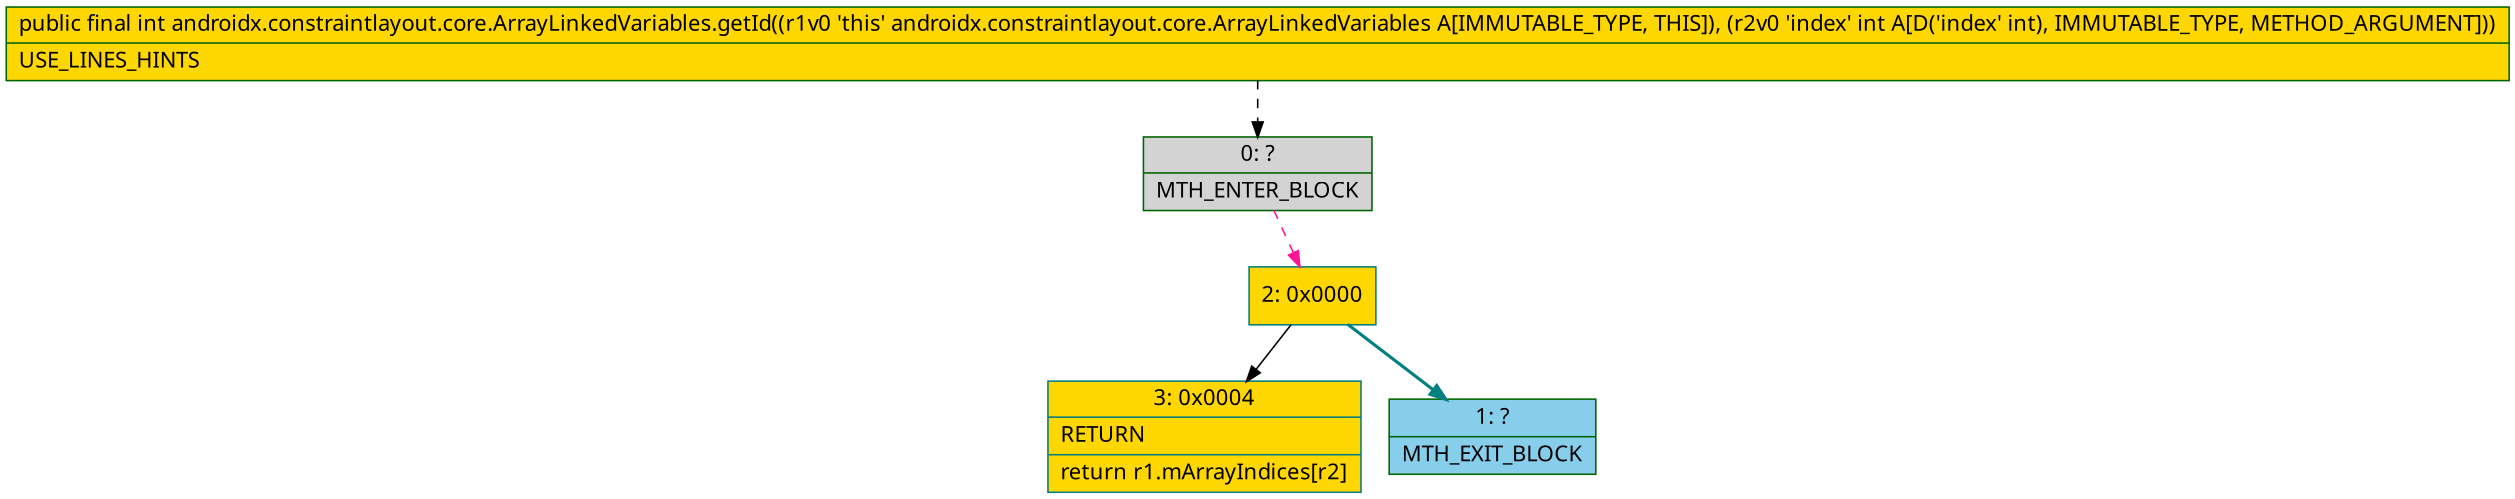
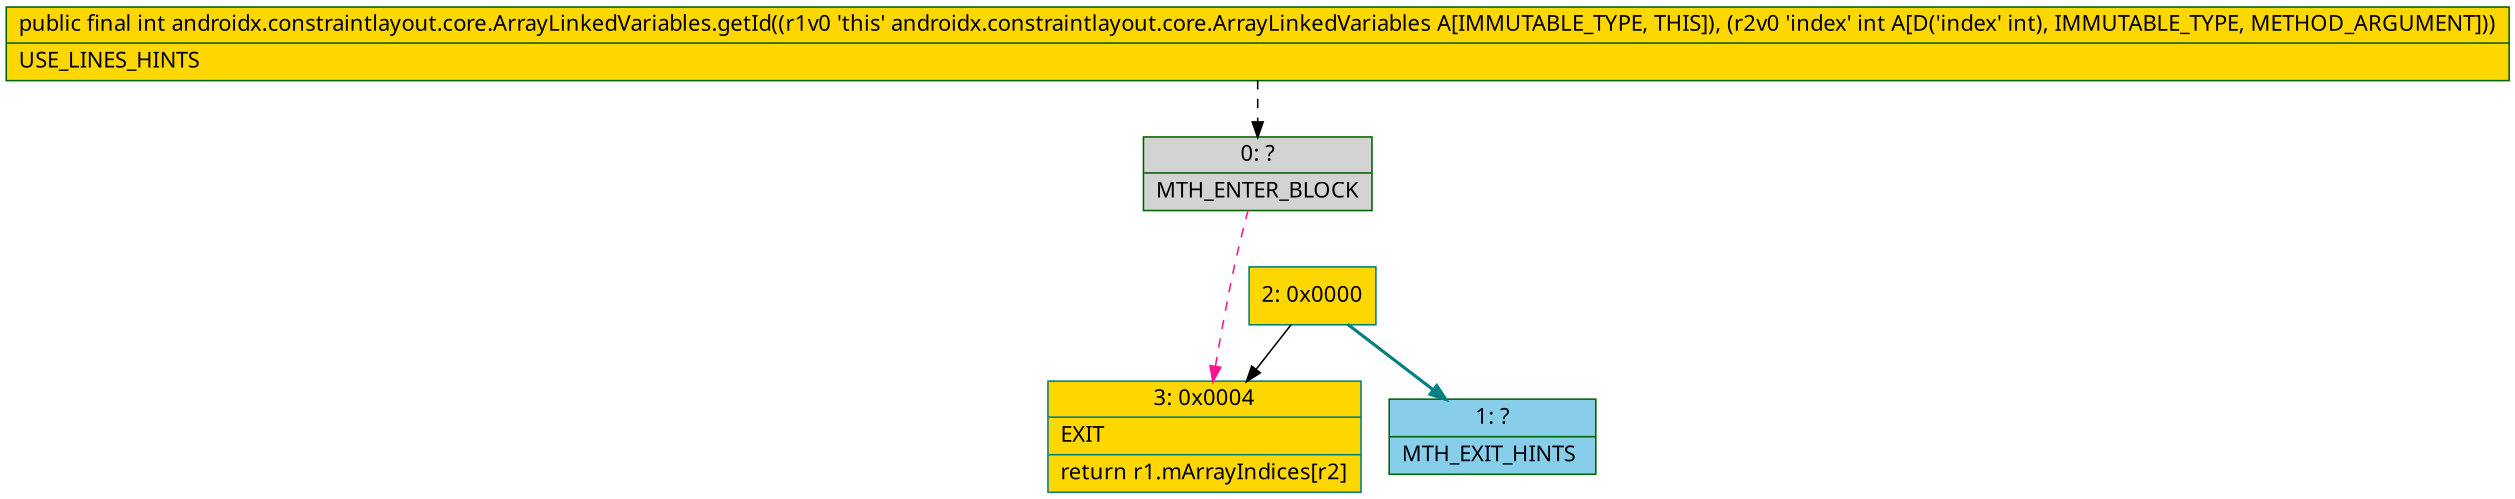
(1284, 232) -> (1230, 288)
(1104, 435) -> (1082, 435)
(1492, 455) -> (1489, 455)
